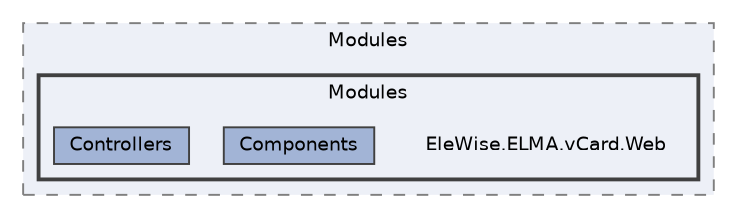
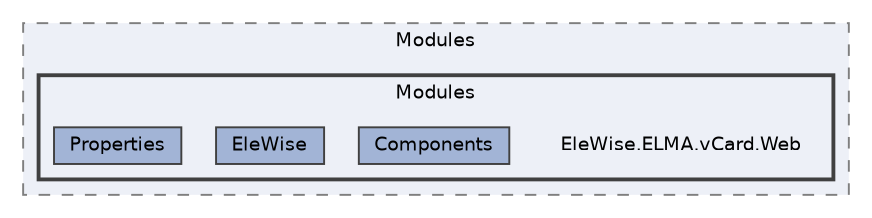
none -> (118, 146)
(122, 146) -> (270, 146)
